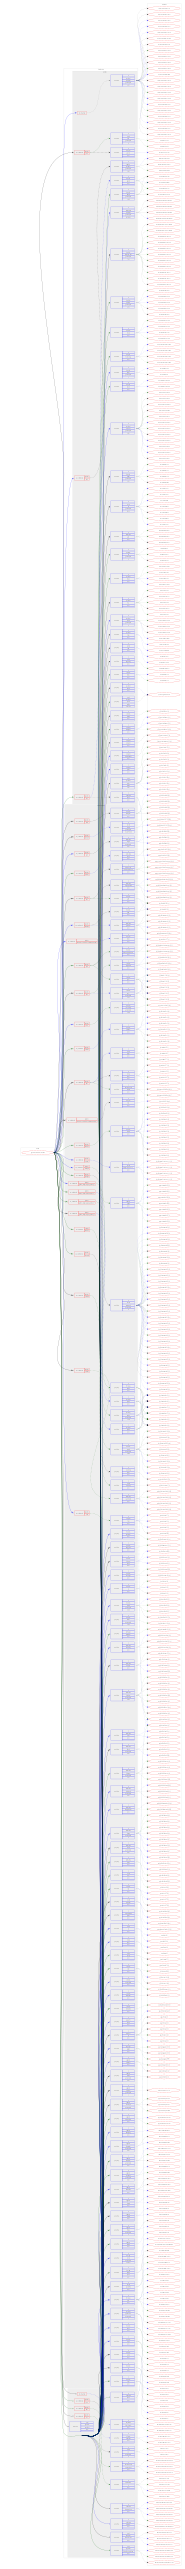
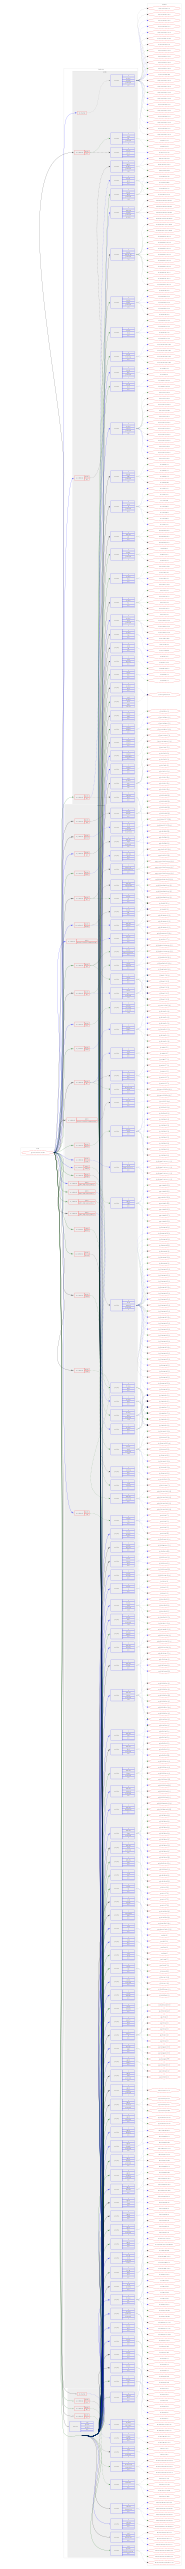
(164, 1677) -> none
